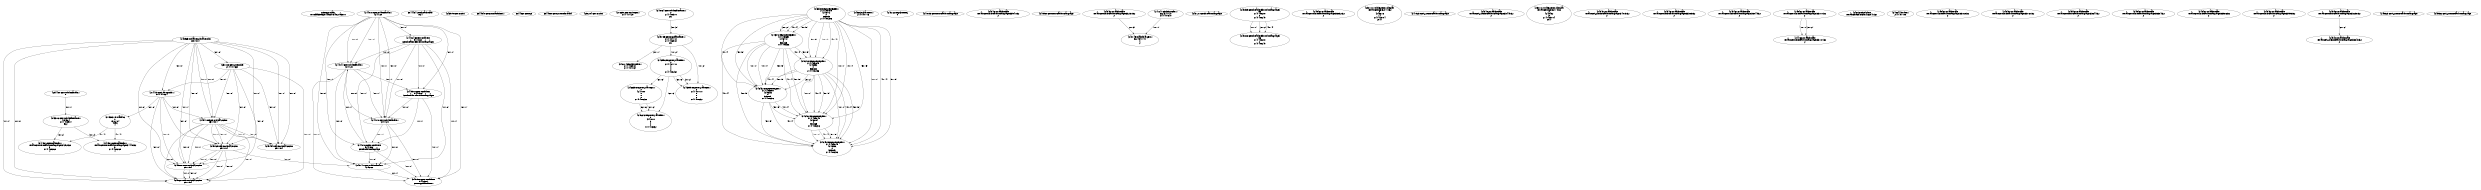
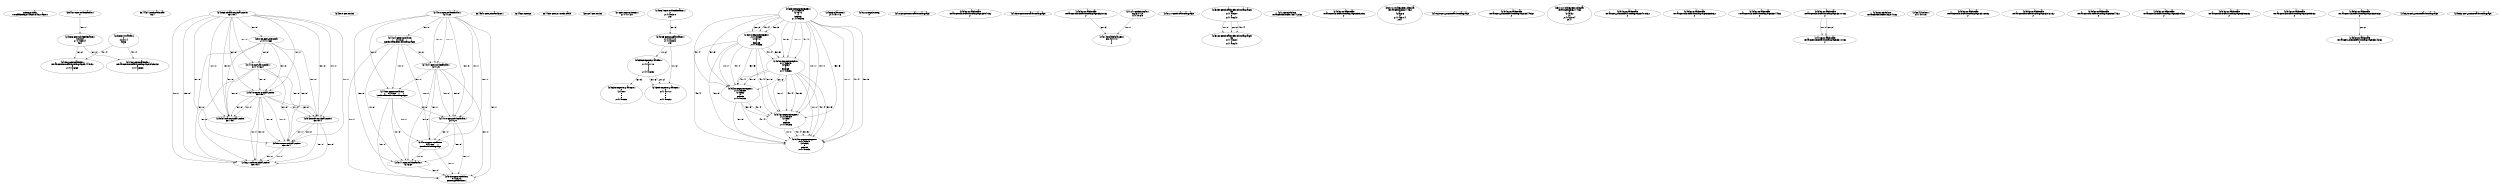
none -> (1287, 14)
(630, 66) -> none
(396, 79) -> none
(145, 109) -> (230, 86)
(346, 109) -> (432, 104)
(651, 121) -> none
(290, 161) -> (393, 130)
